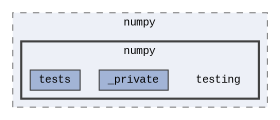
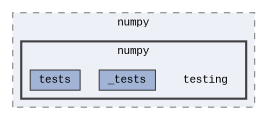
(134, 80) -> (127, 80)
